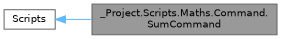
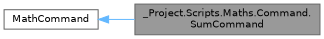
(30, 19) -> (51, 19)
